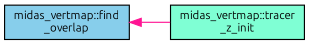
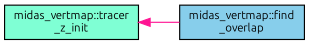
(156, 22) -> (165, 22)
